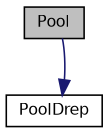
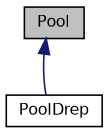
(65, 59) -> (44, 75)
